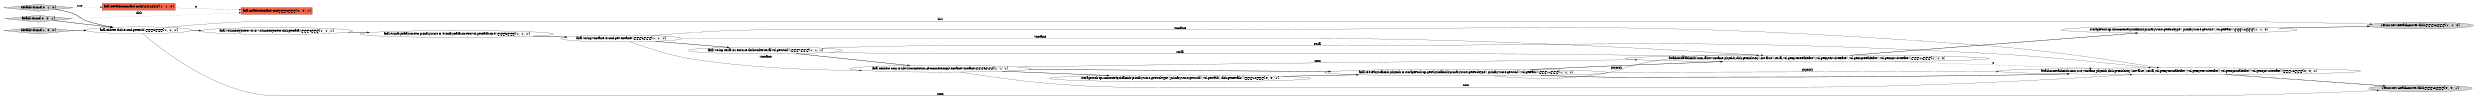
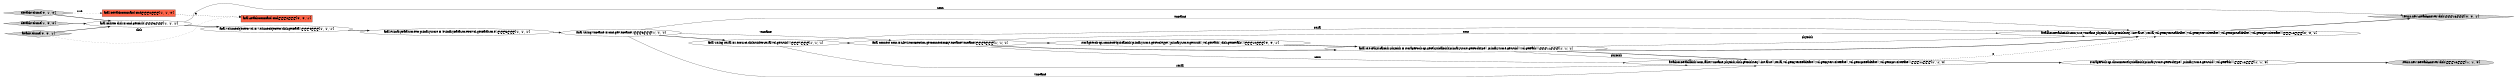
(1268, 21) -> none
(2420, 88) -> (2441, 17)
